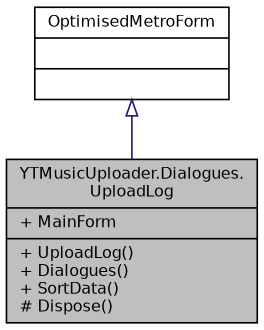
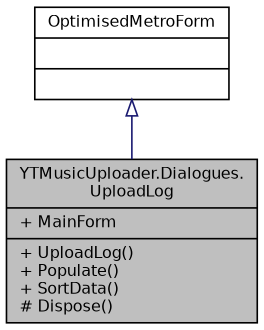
(74, 271) -> (70, 271)
